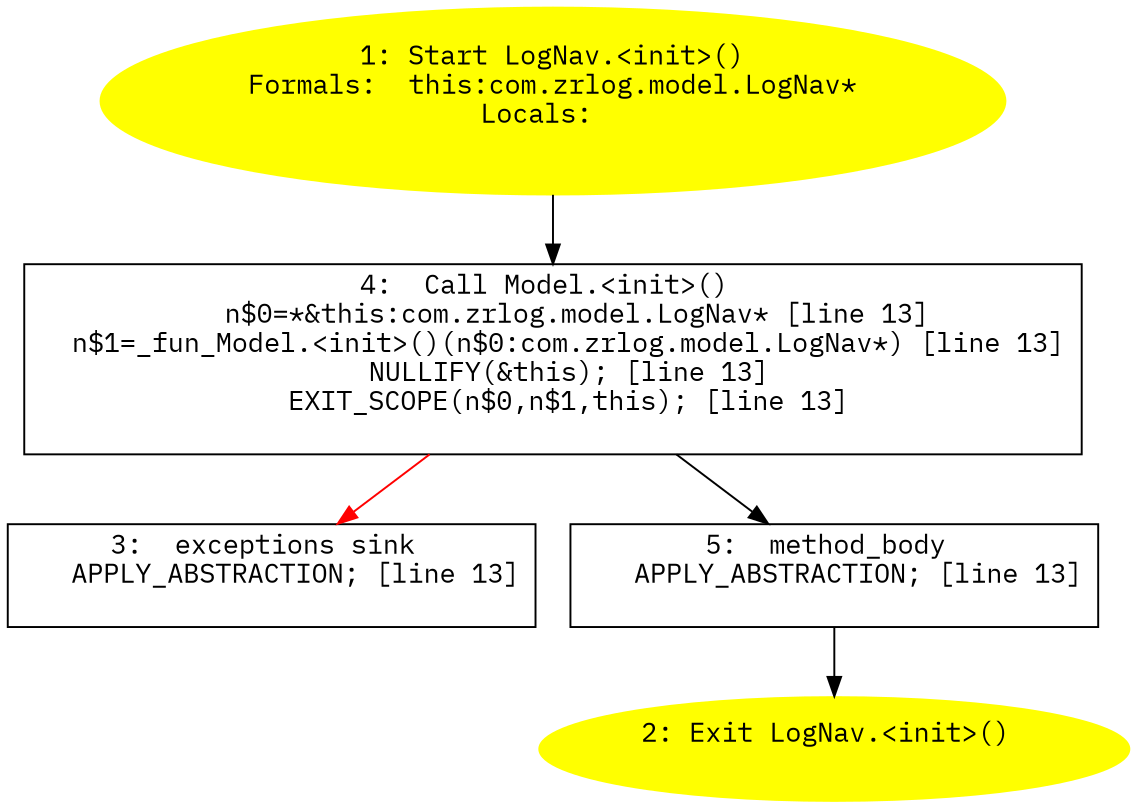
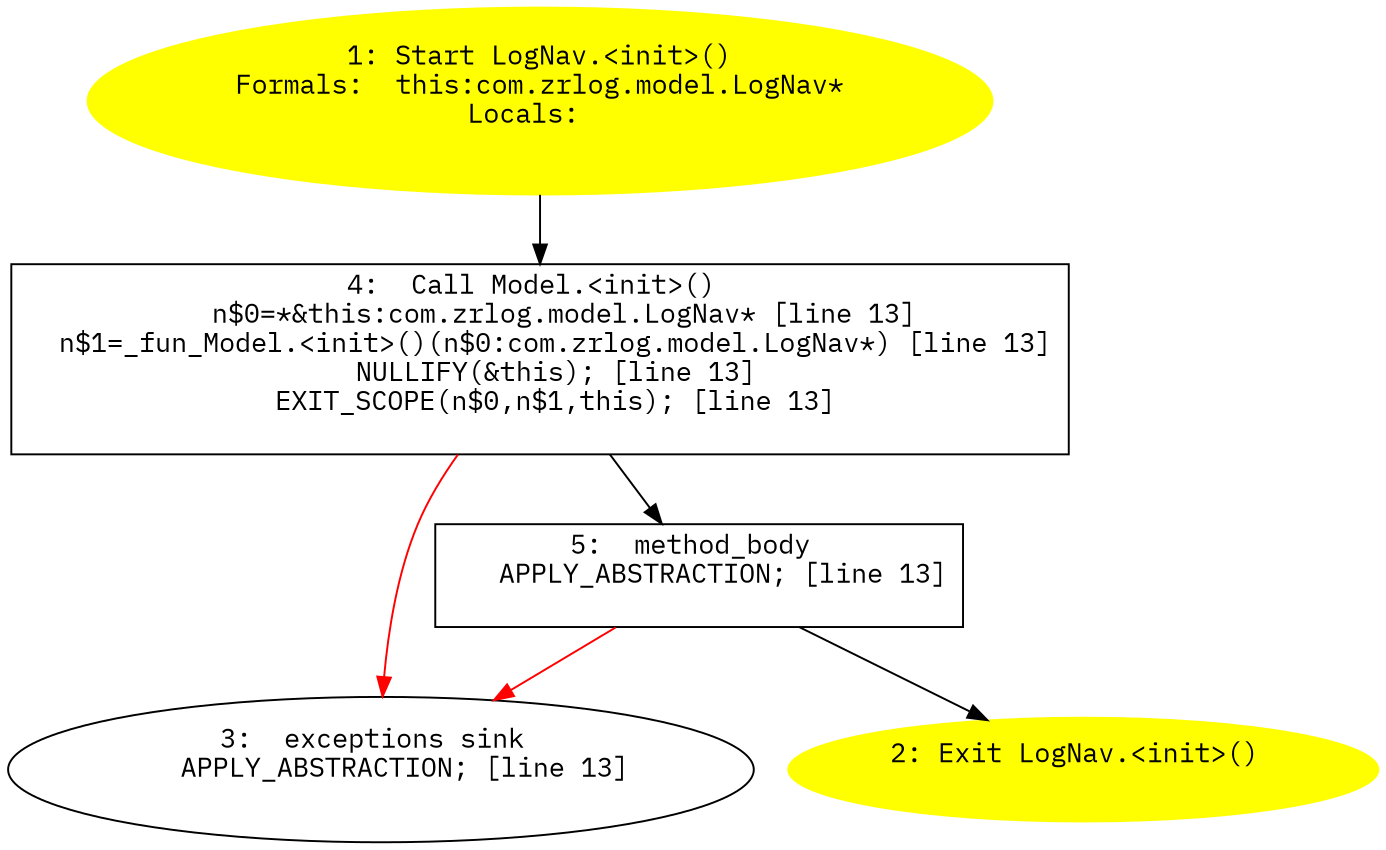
(272, 576) -> (381, 770)
none -> (563, 659)
